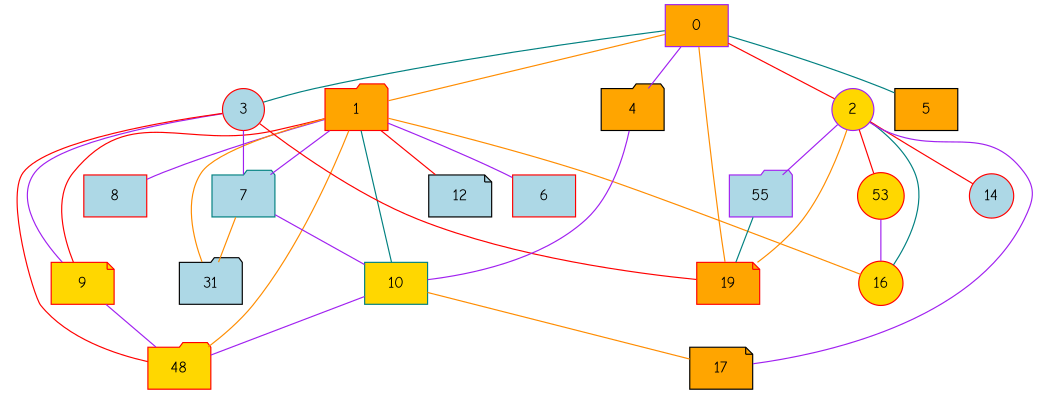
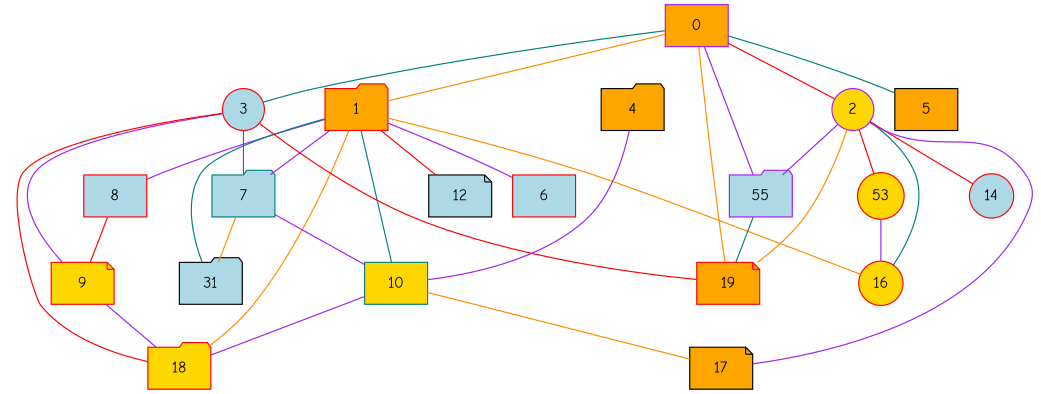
(665, 68) -> (729, 111)
(165, 133) -> (99, 240)
(213, 162) -> (213, 162)
(179, 368) -> (179, 368)
